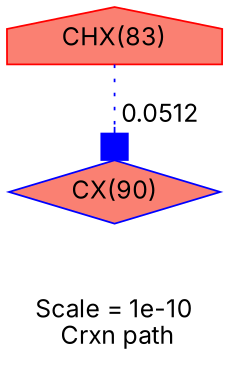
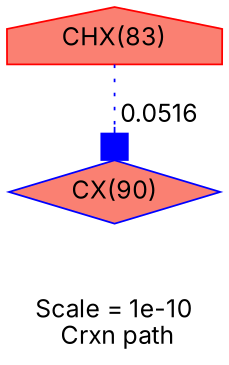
(157, 115) -> (157, 115)
